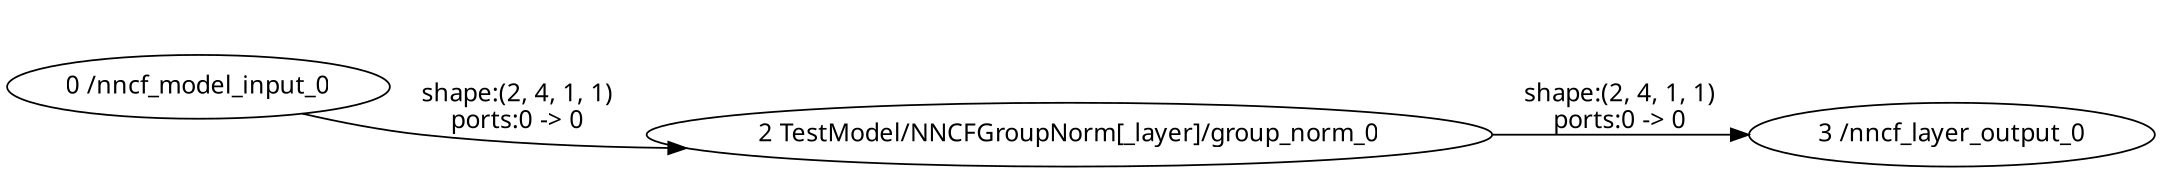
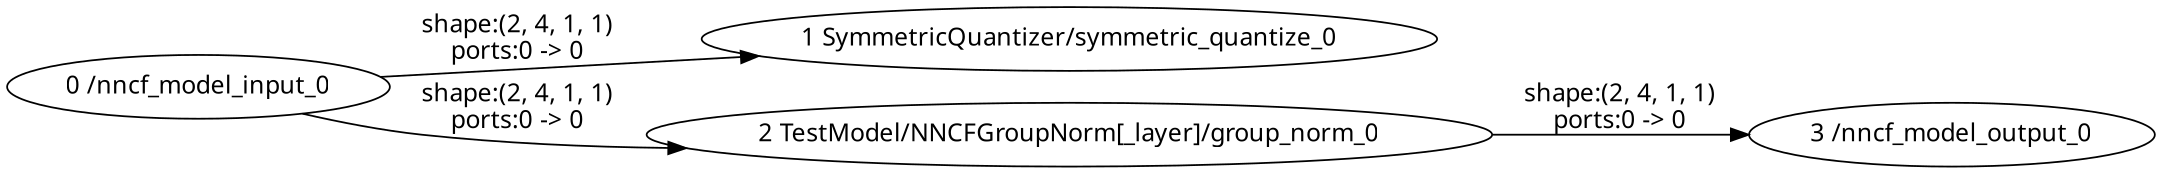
none -> (1069, 39)
(1952, 135) -> (1952, 135)
